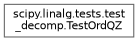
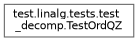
(69, 21) -> (69, 21)
